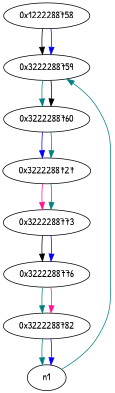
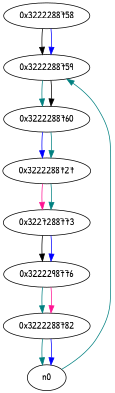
(47, 16) -> (47, 16)
(47, 223) -> (47, 223)
(47, 274) -> (47, 274)
(47, 378) -> (47, 378)
